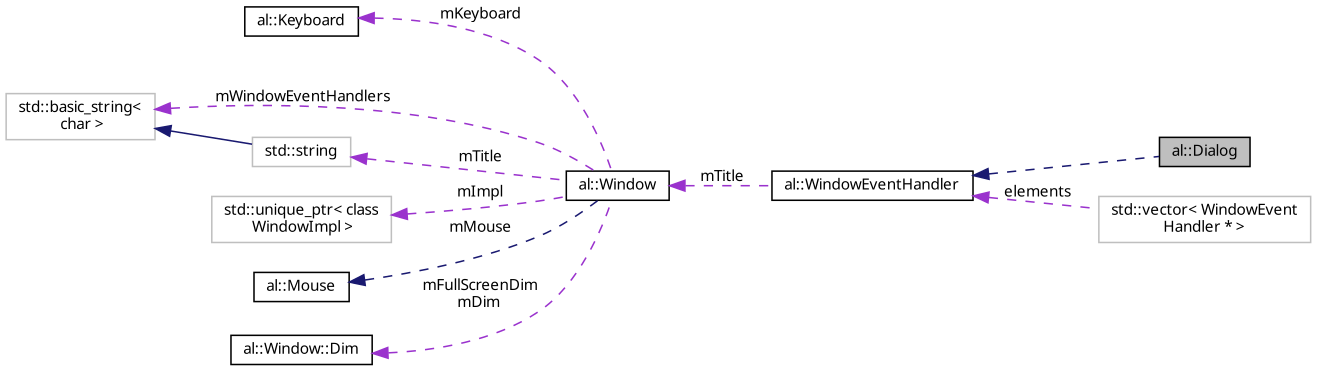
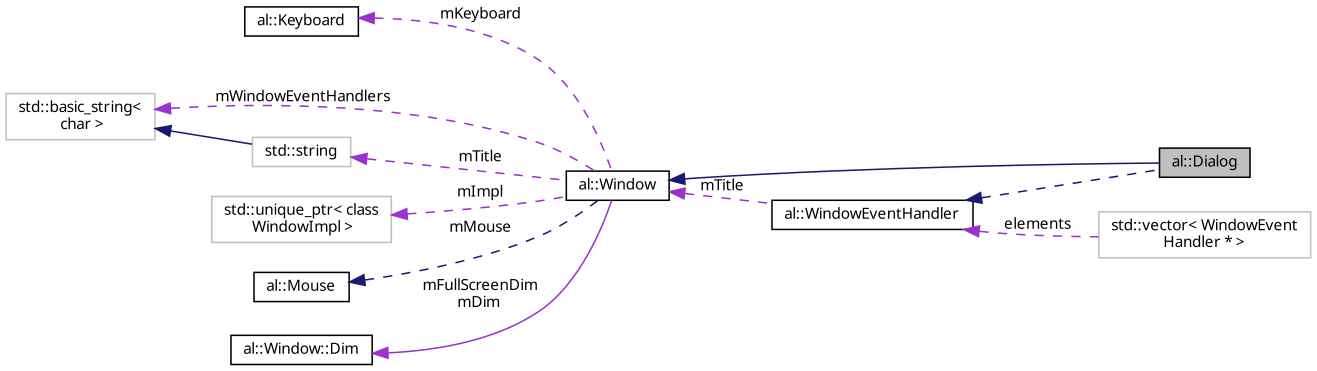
none -> (922, 168)
(529, 317) -> (529, 317)
